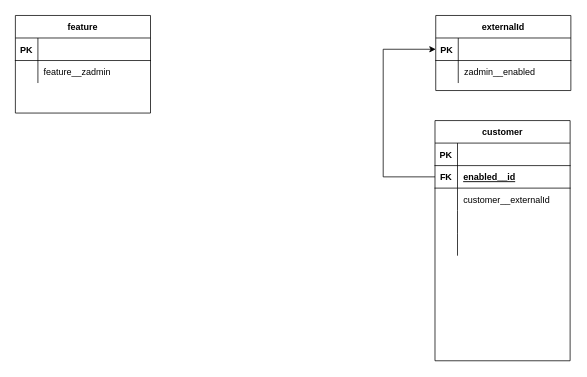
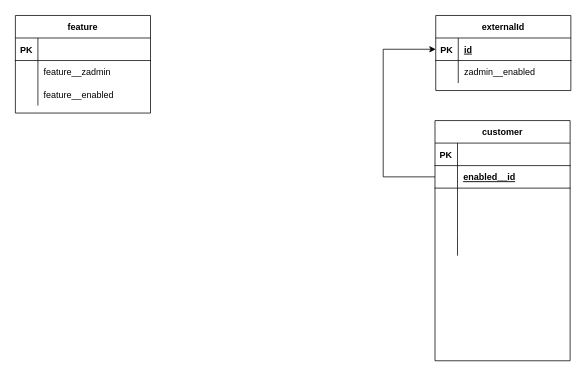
none -> (514, 49)
none -> (94, 94)
(446, 177) -> none
(513, 199) -> none
